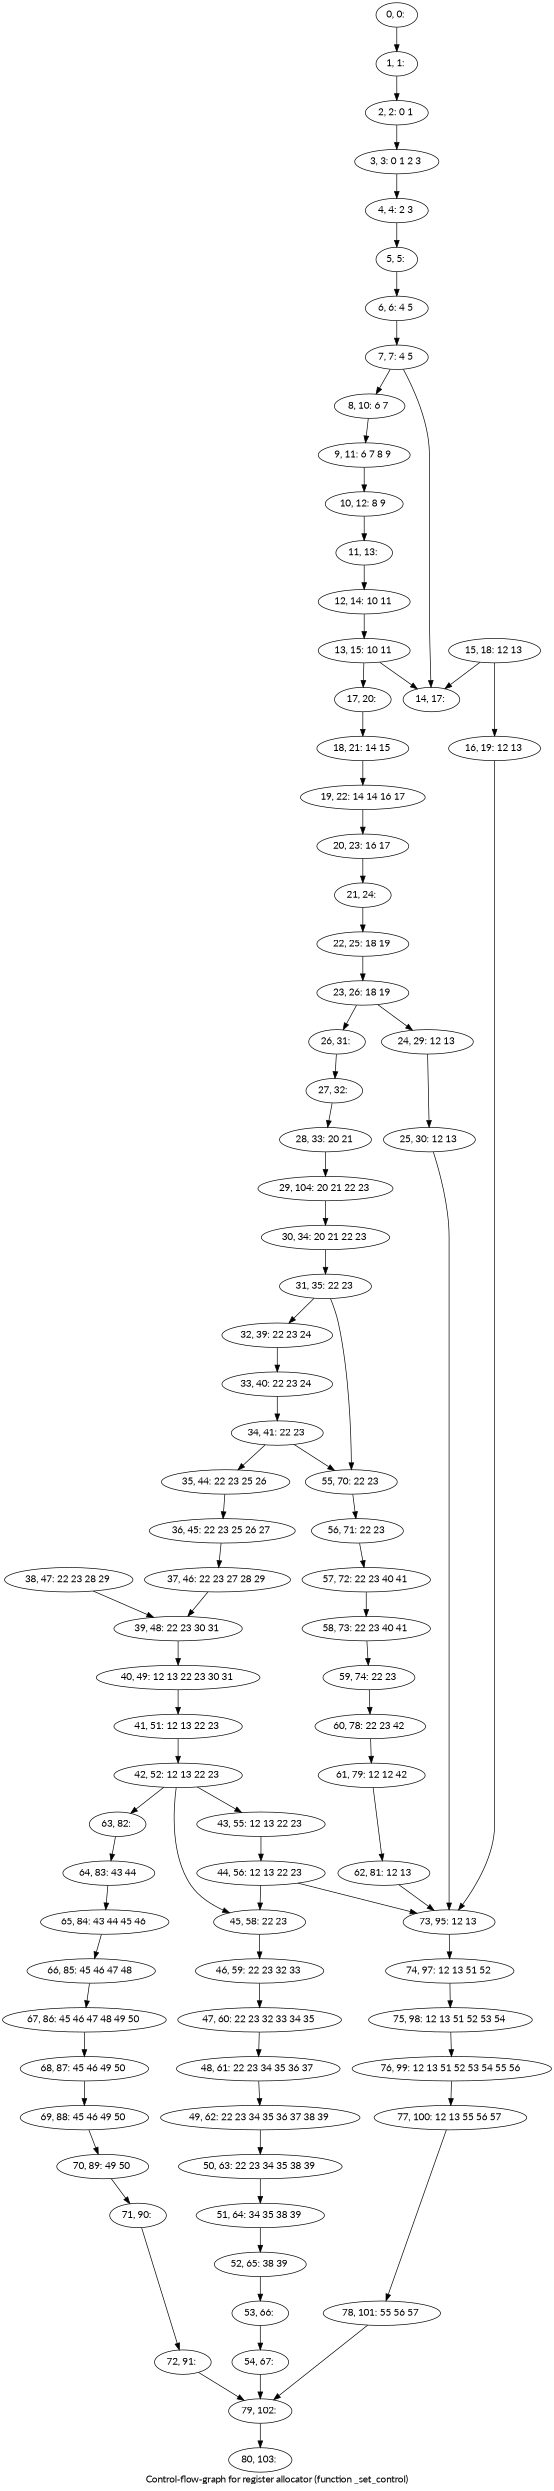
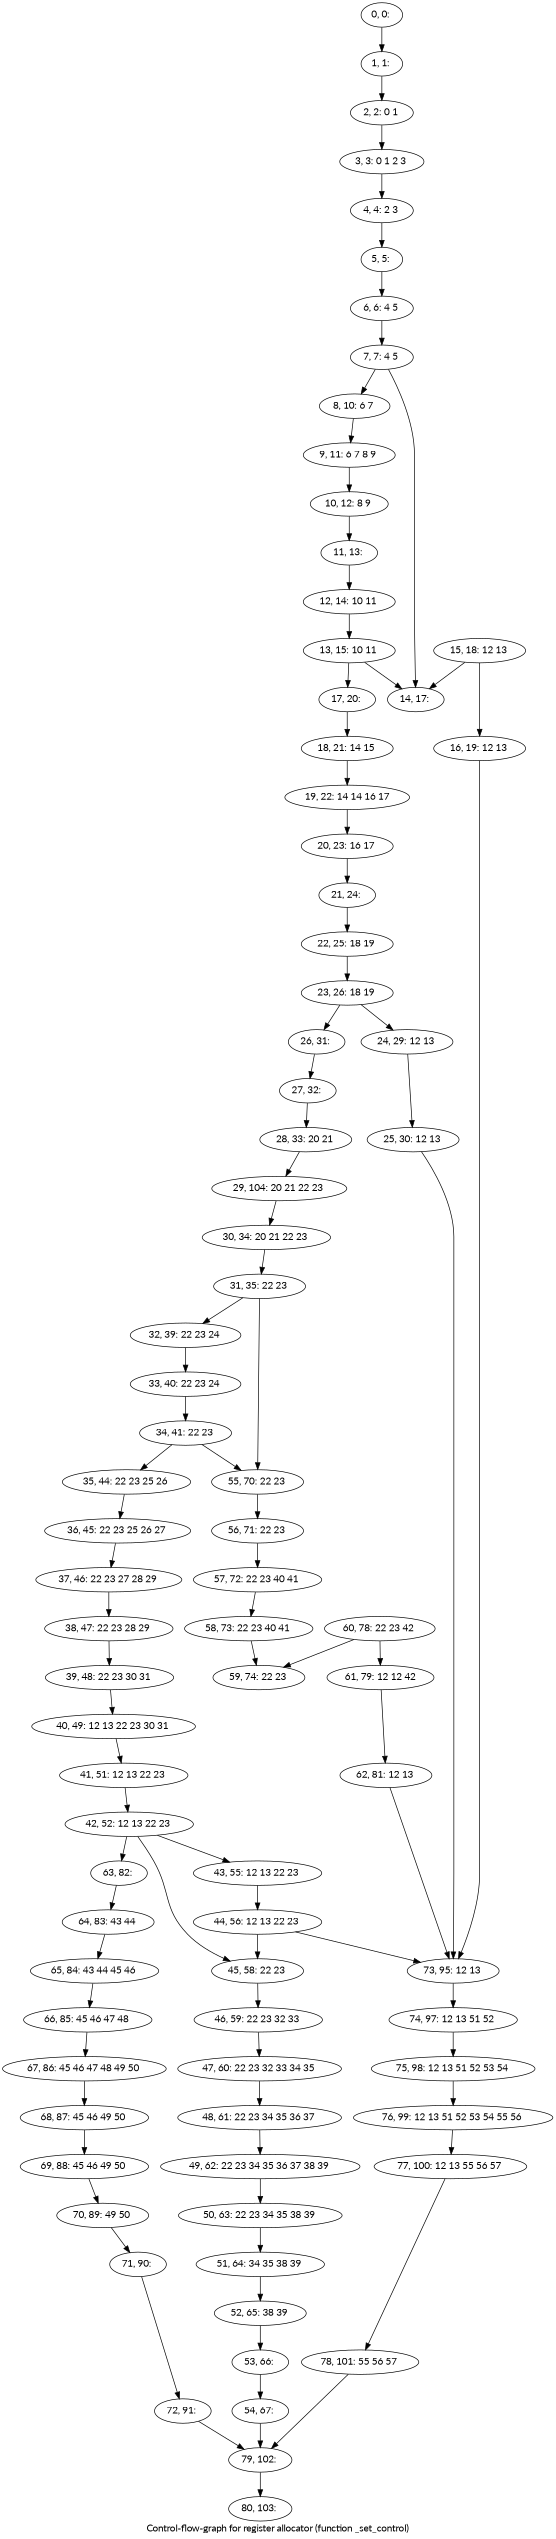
(200, 1601) -> (109, 1601)
(370, 1699) -> (322, 1652)
